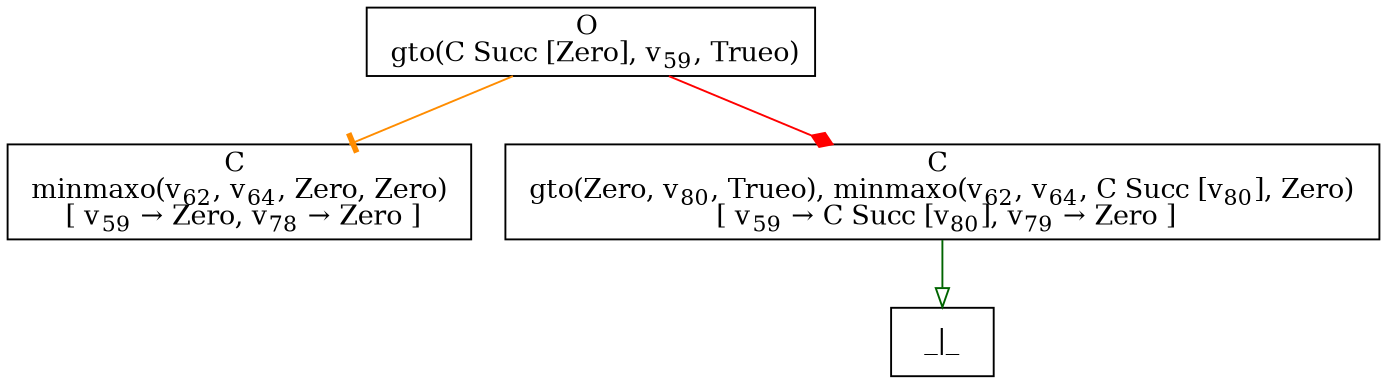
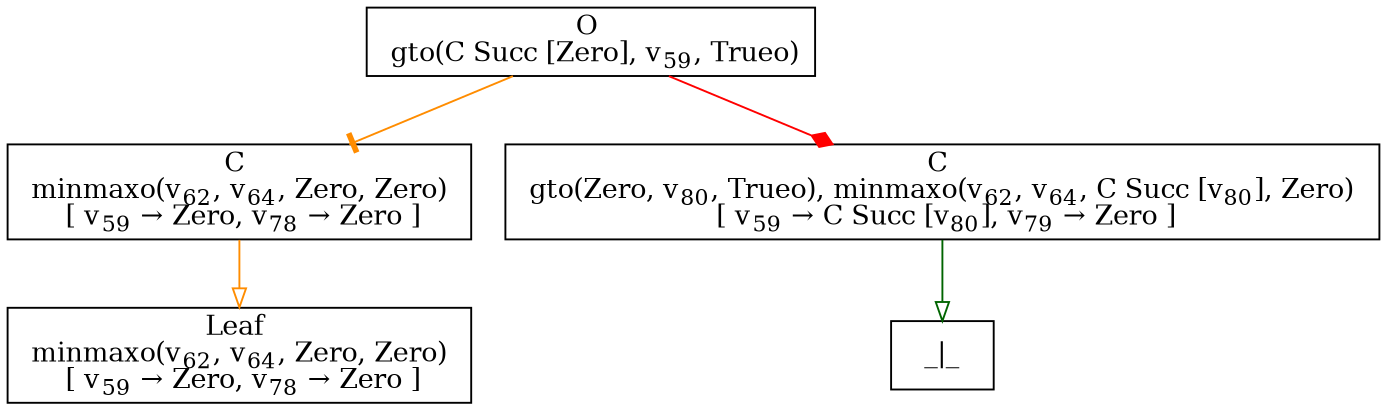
none -> (239, 355)
